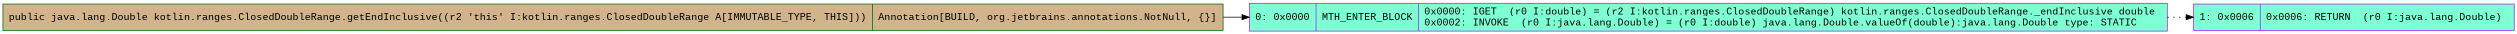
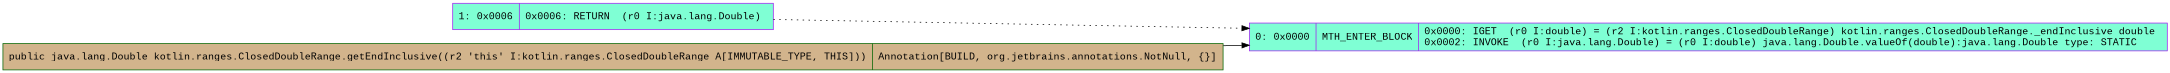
(2177, 17) -> (1008, 24)
